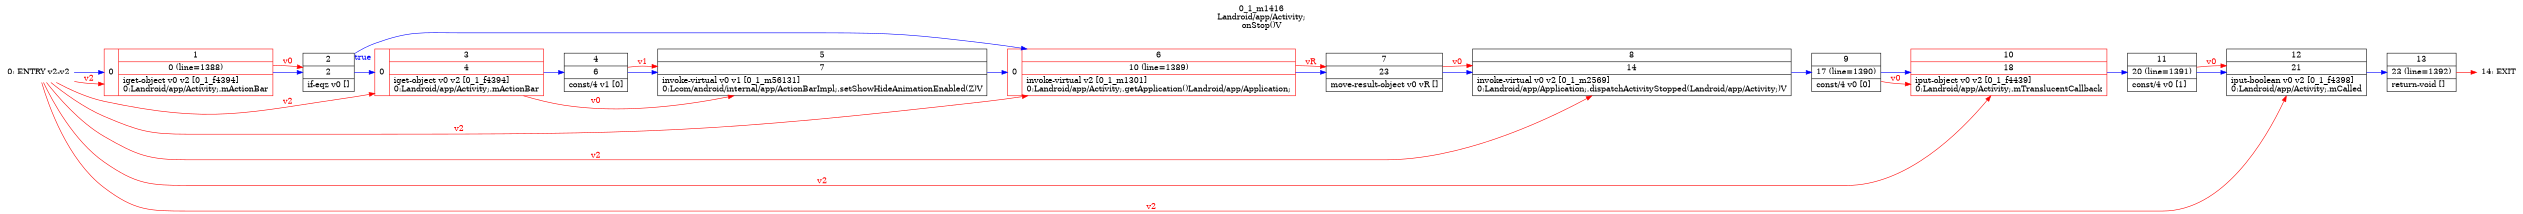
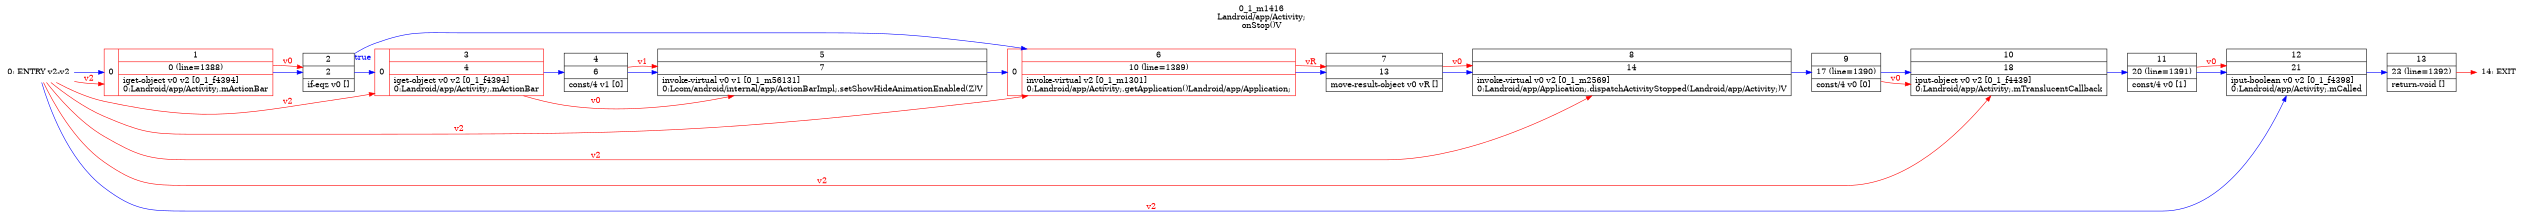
(1384, 72) -> (1384, 72)
(2009, 72) -> (2009, 72)
(1155, 211) -> (1155, 211)
